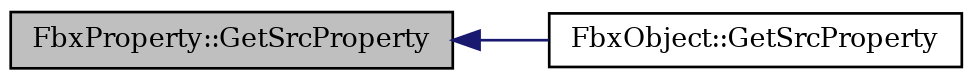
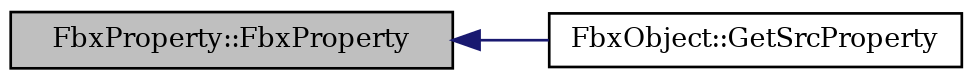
(232, 40) -> (232, 40)
